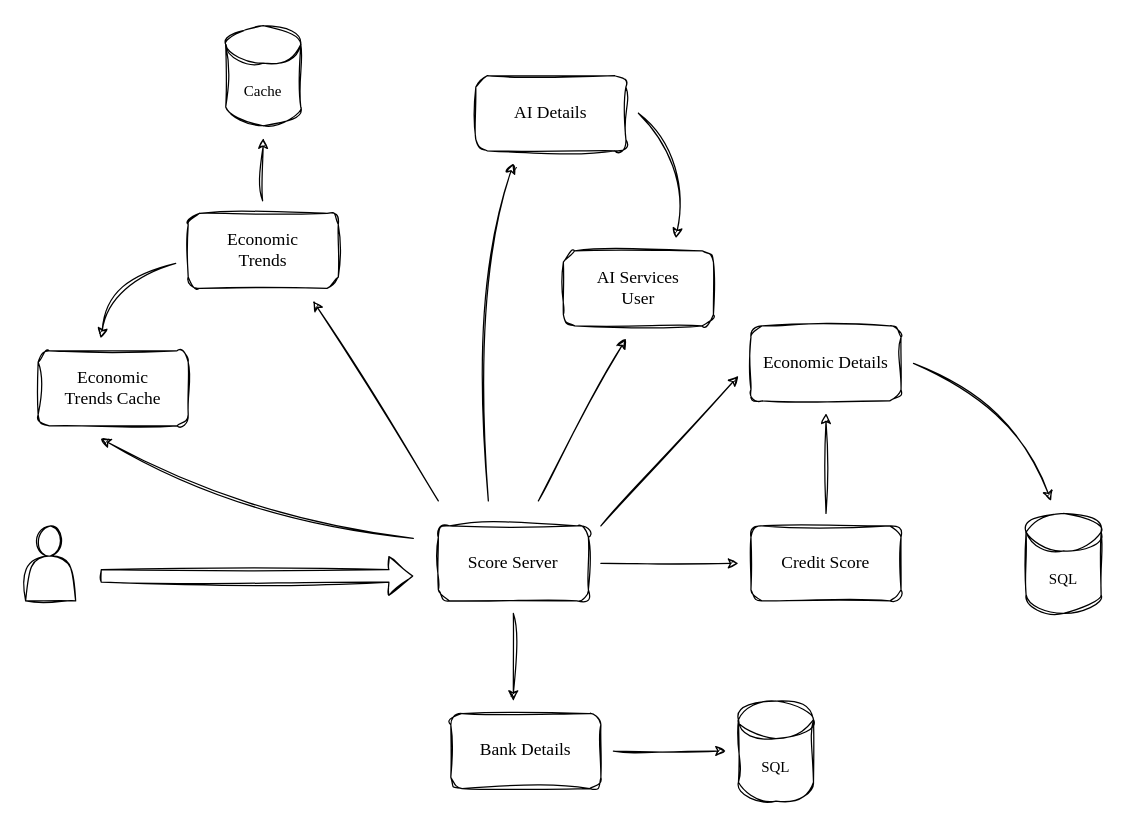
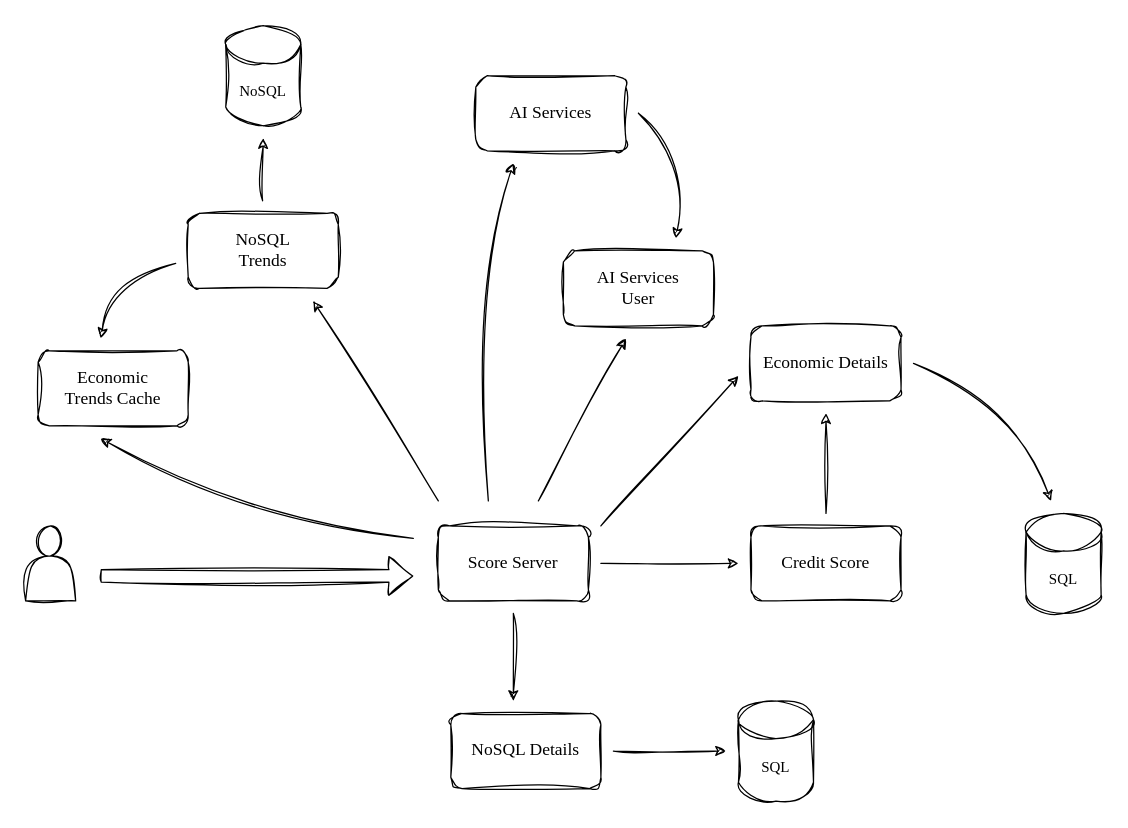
(263, 92) -> (263, 92)
(551, 113) -> (551, 113)
(263, 251) -> (263, 251)
(526, 751) -> (526, 751)
